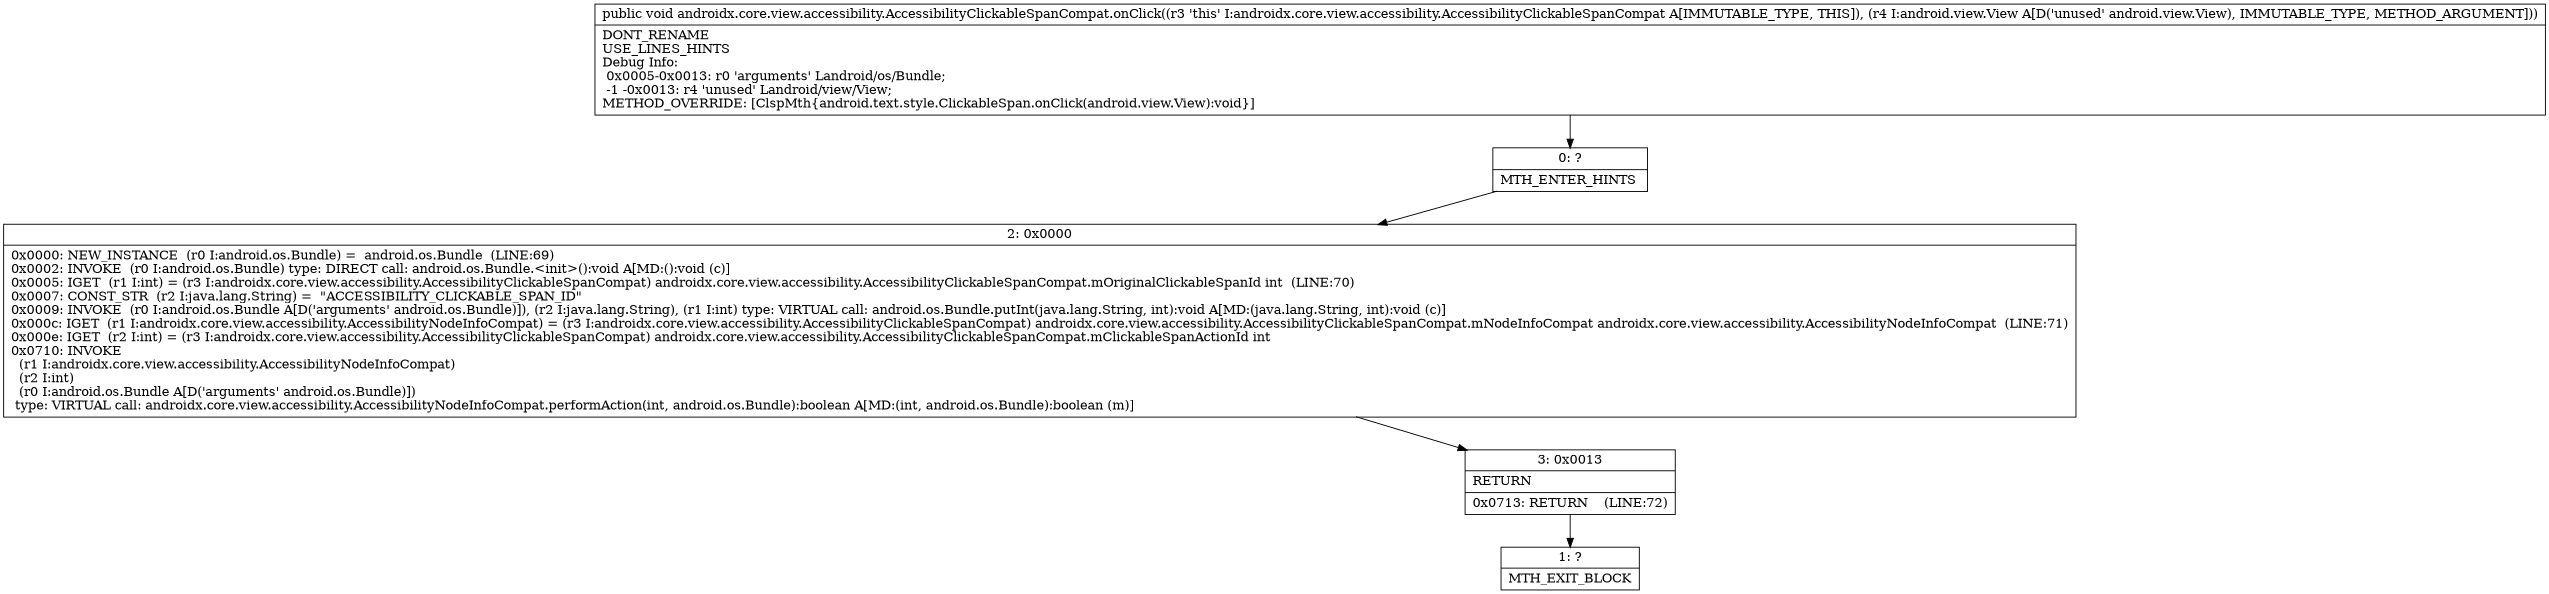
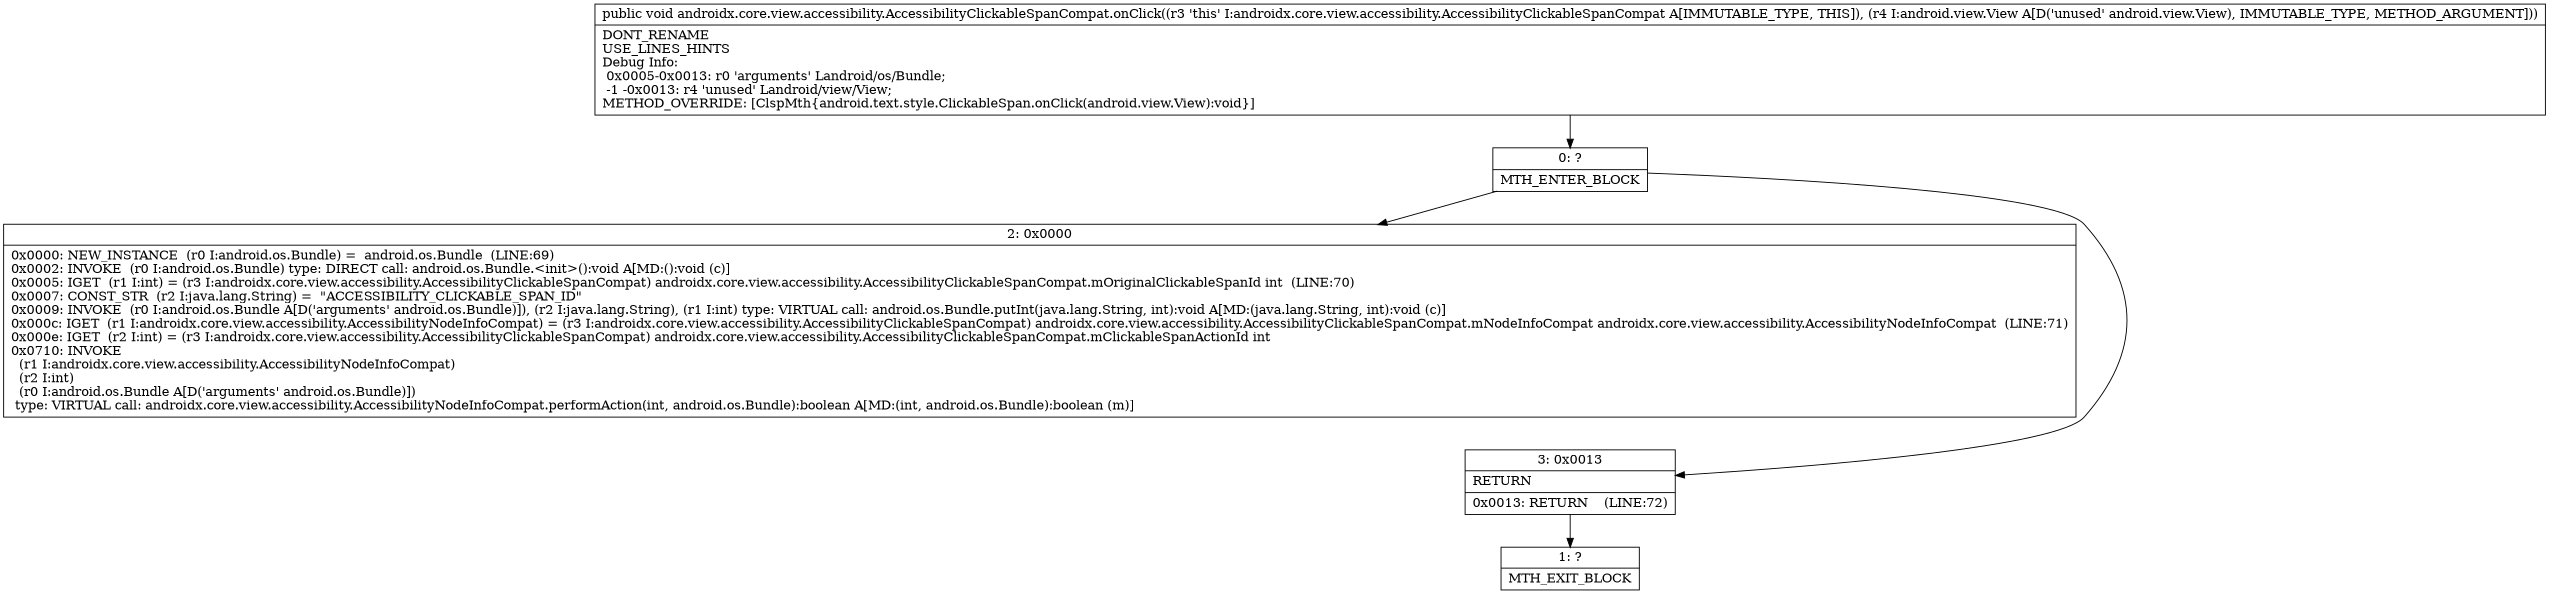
(1568, 180) -> (1570, 180)
(1407, 432) -> (2125, 303)
(1570, 503) -> (1570, 503)
